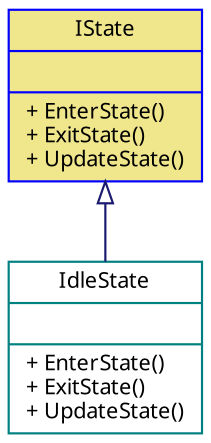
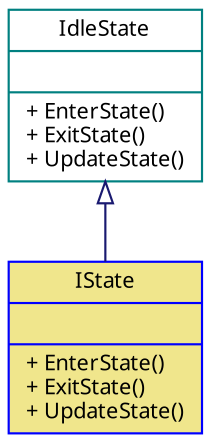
(105, 233) -> (105, 233)
